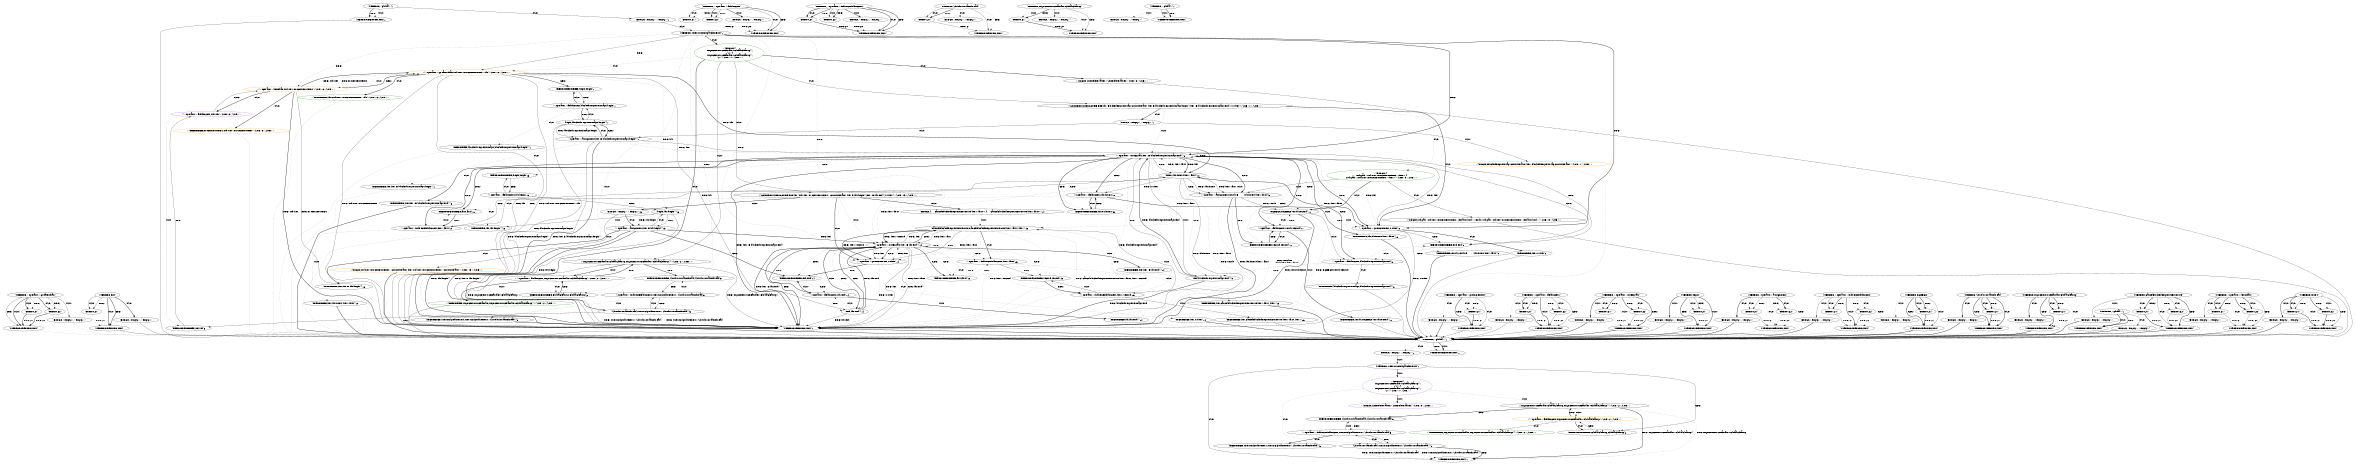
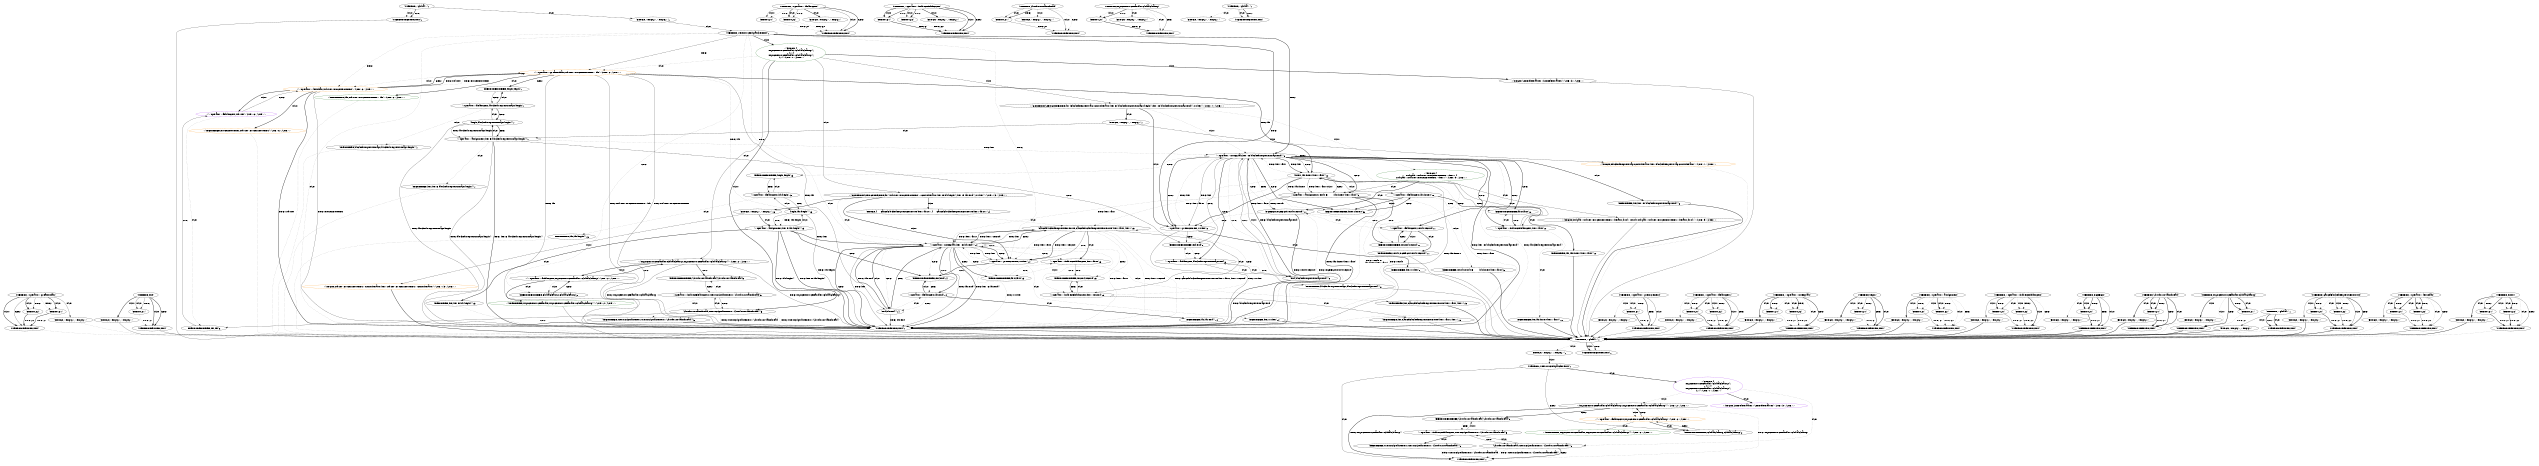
(1112, 172) -> none
(1151, 187) -> (1352, 187)
(582, 220) -> (783, 205)
(1330, 233) -> (1251, 272)
(1144, 270) -> none
